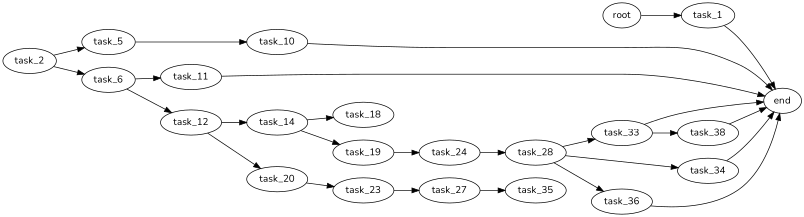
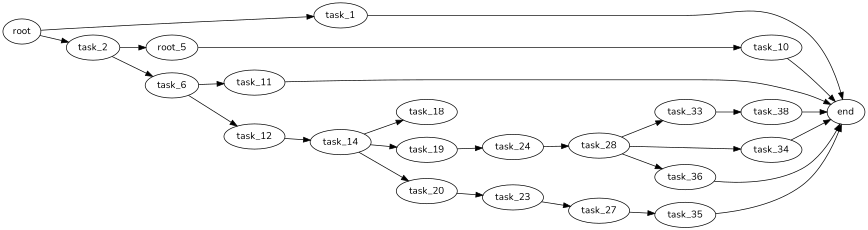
none -> (51, 38)
(109, 42) -> (172, 48)
(700, 110) -> (791, 192)
(231, 149) -> (381, 165)
